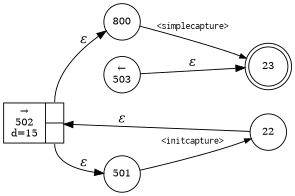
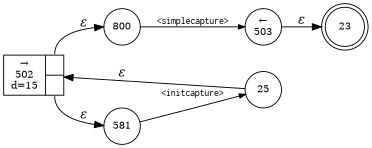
(190, 40) -> (189, 27)
(268, 132) -> (263, 90)
(122, 174) -> (122, 126)
